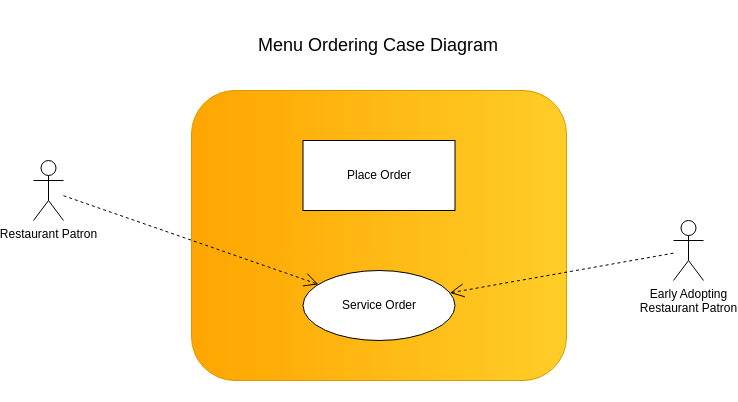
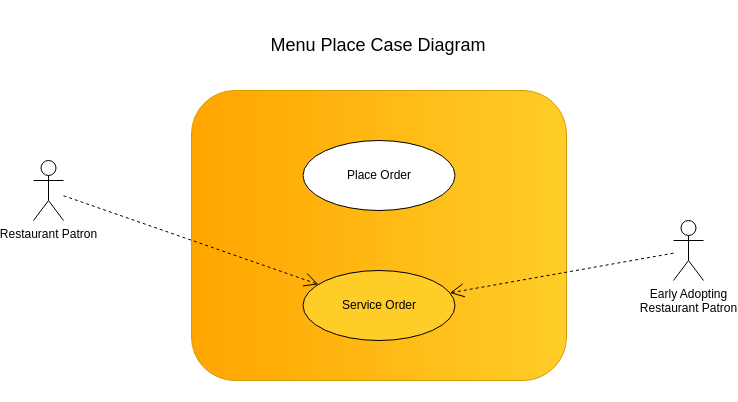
(379, 46) -> (379, 46)
(379, 176) -> (379, 176)
(379, 306) -> (379, 306)
